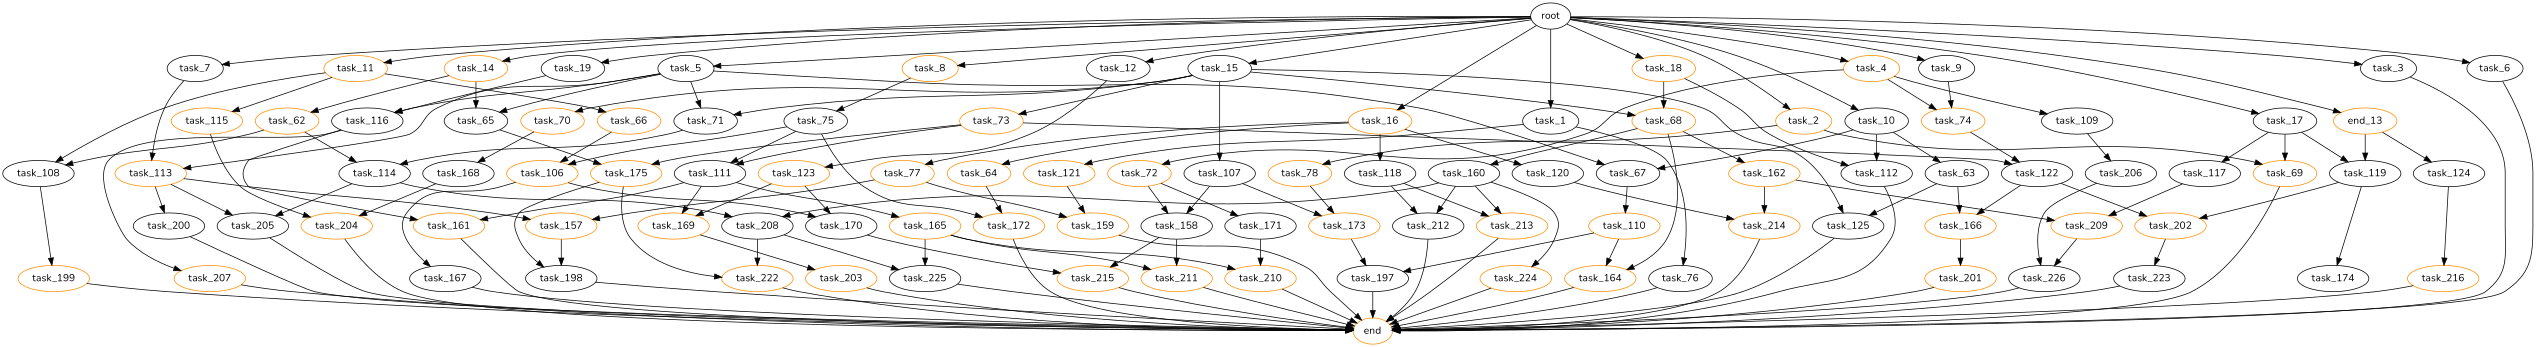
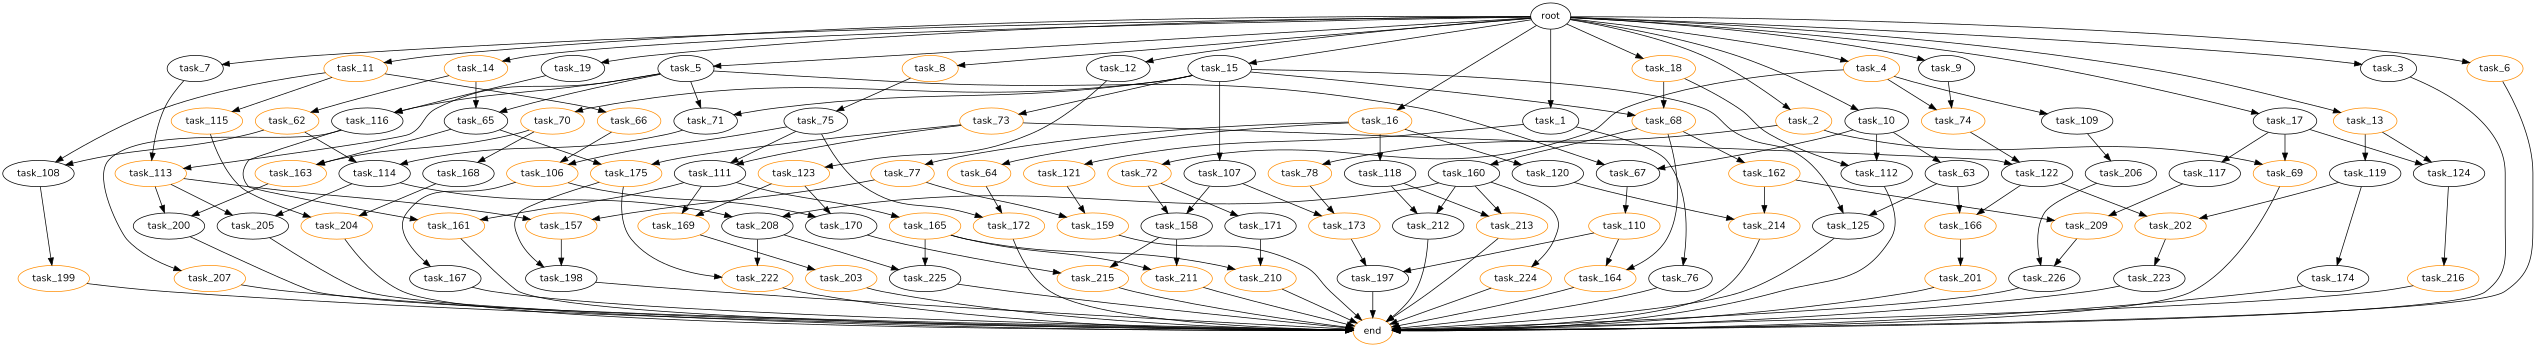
(2495, 69) -> (2495, 69)
(2365, 121) -> (2365, 121)
(2322, 145) -> (2360, 145)
none -> (291, 174)
none -> (1852, 322)
